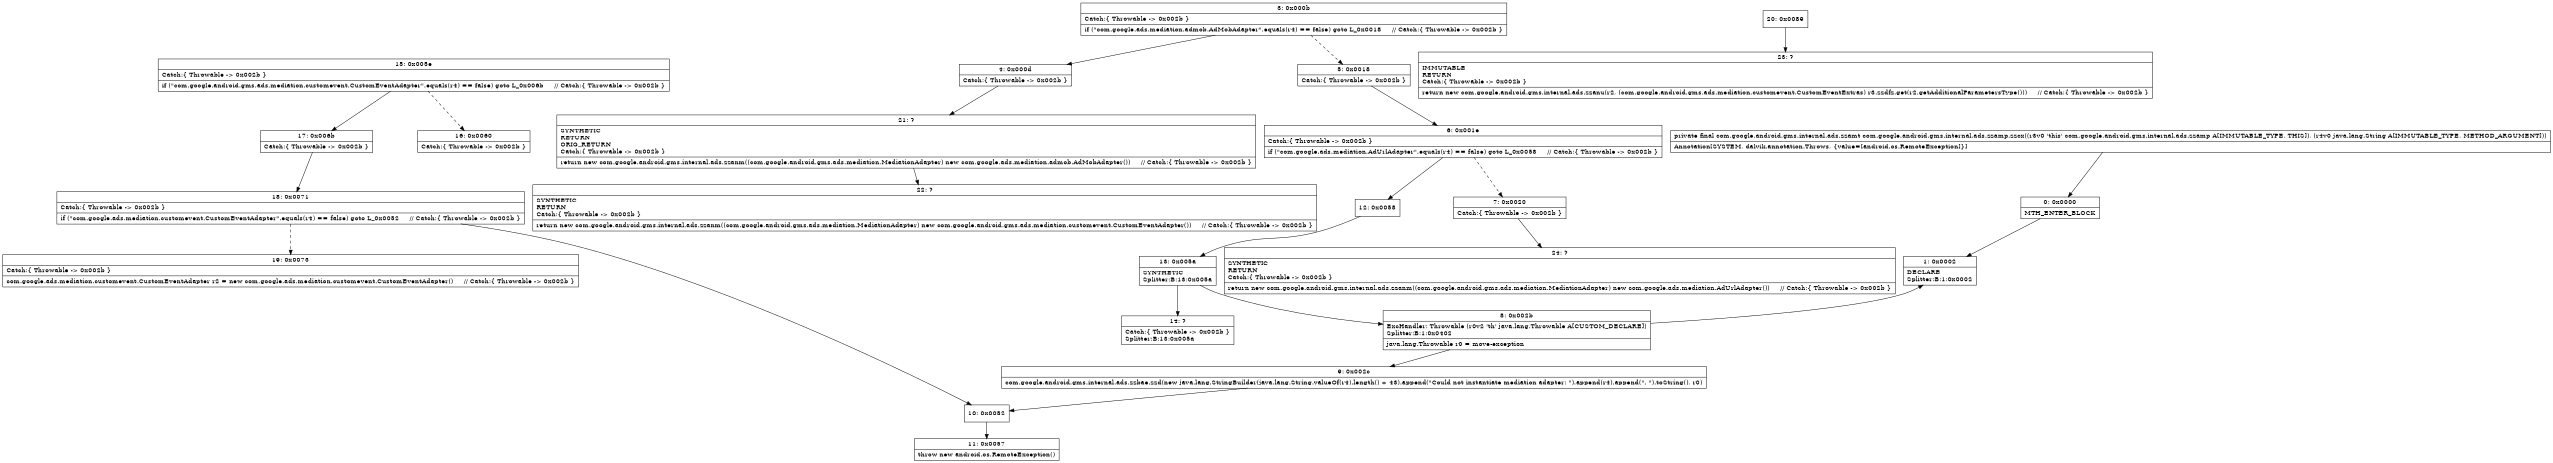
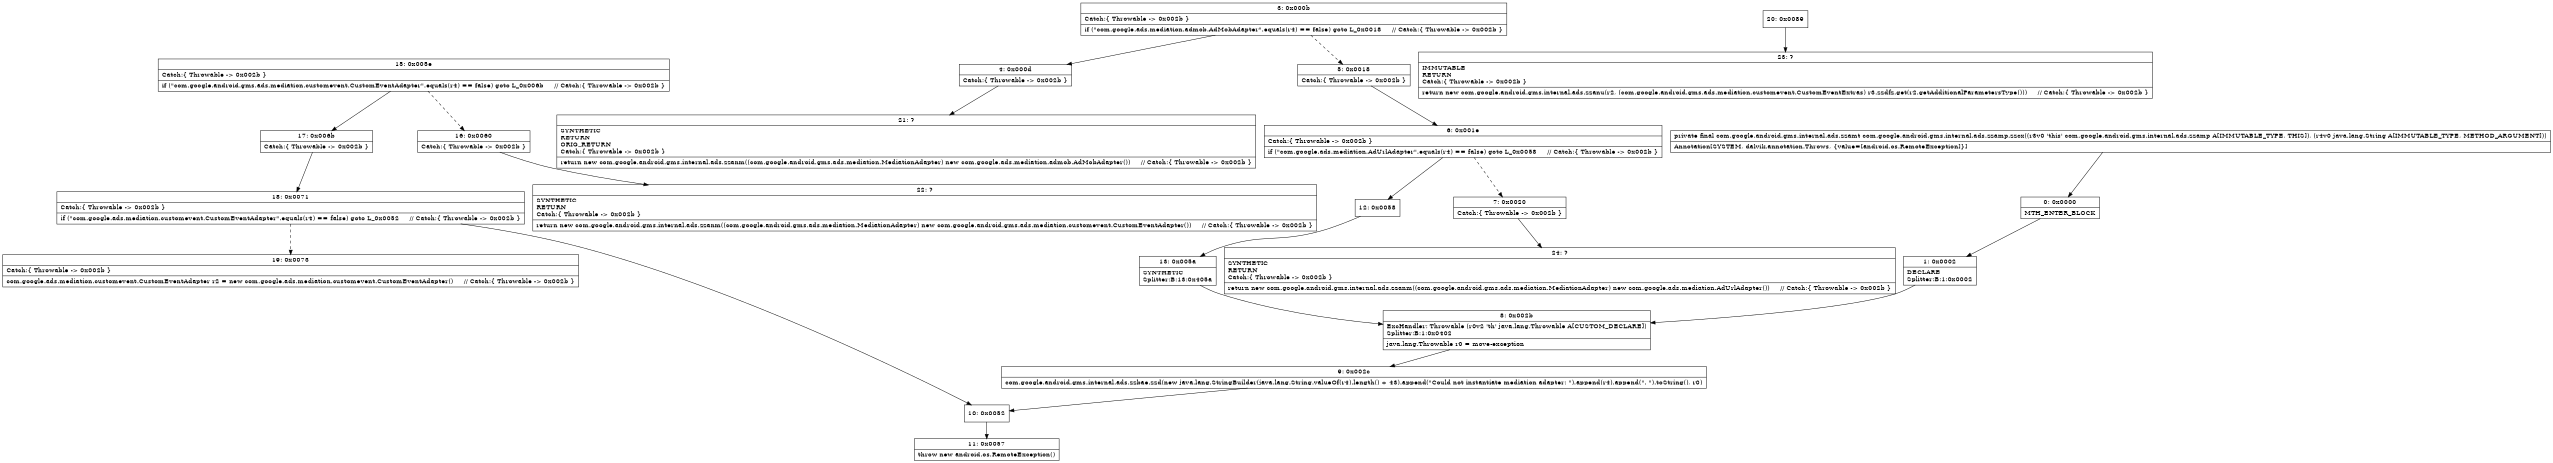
(915, 174) -> (571, 172)
(1178, 280) -> (1178, 280)
(1786, 313) -> (1787, 312)
(1178, 330) -> none
